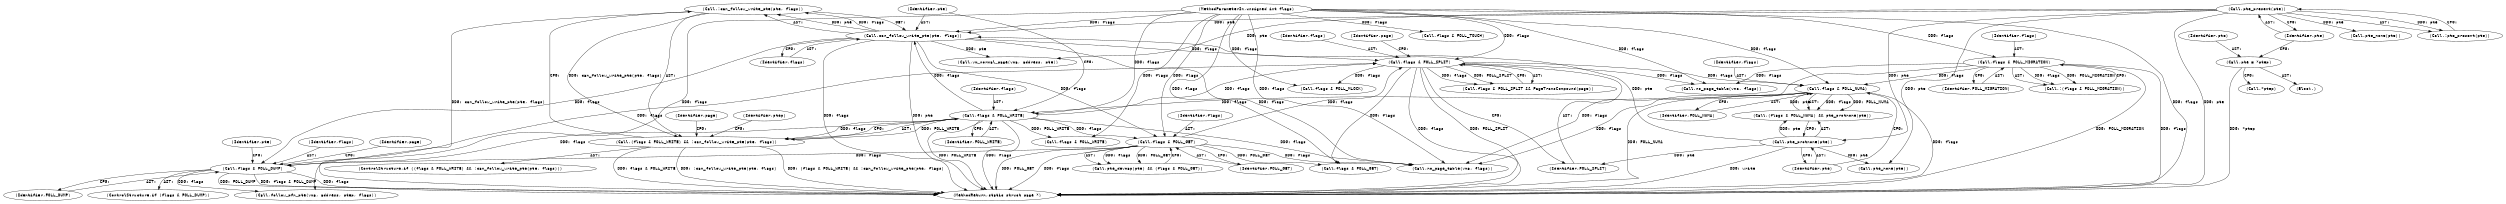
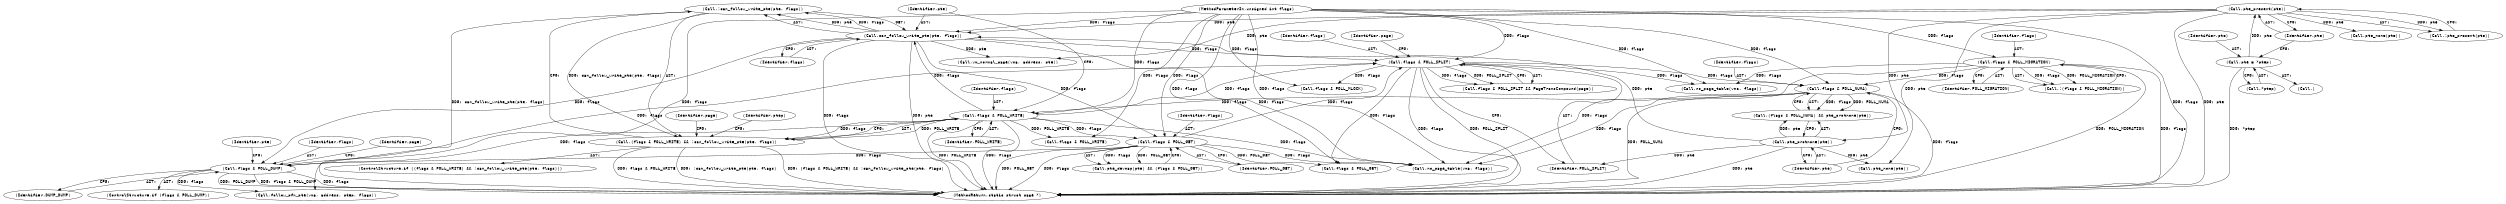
(1453, 36) -> none
none -> (2251, 37)
none -> (2258, 77)
(2306, 89) -> (2306, 89)
(1800, 102) -> (1800, 102)
(1687, 116) -> none
(1743, 169) -> (1743, 169)
(43, 195) -> (43, 195)
